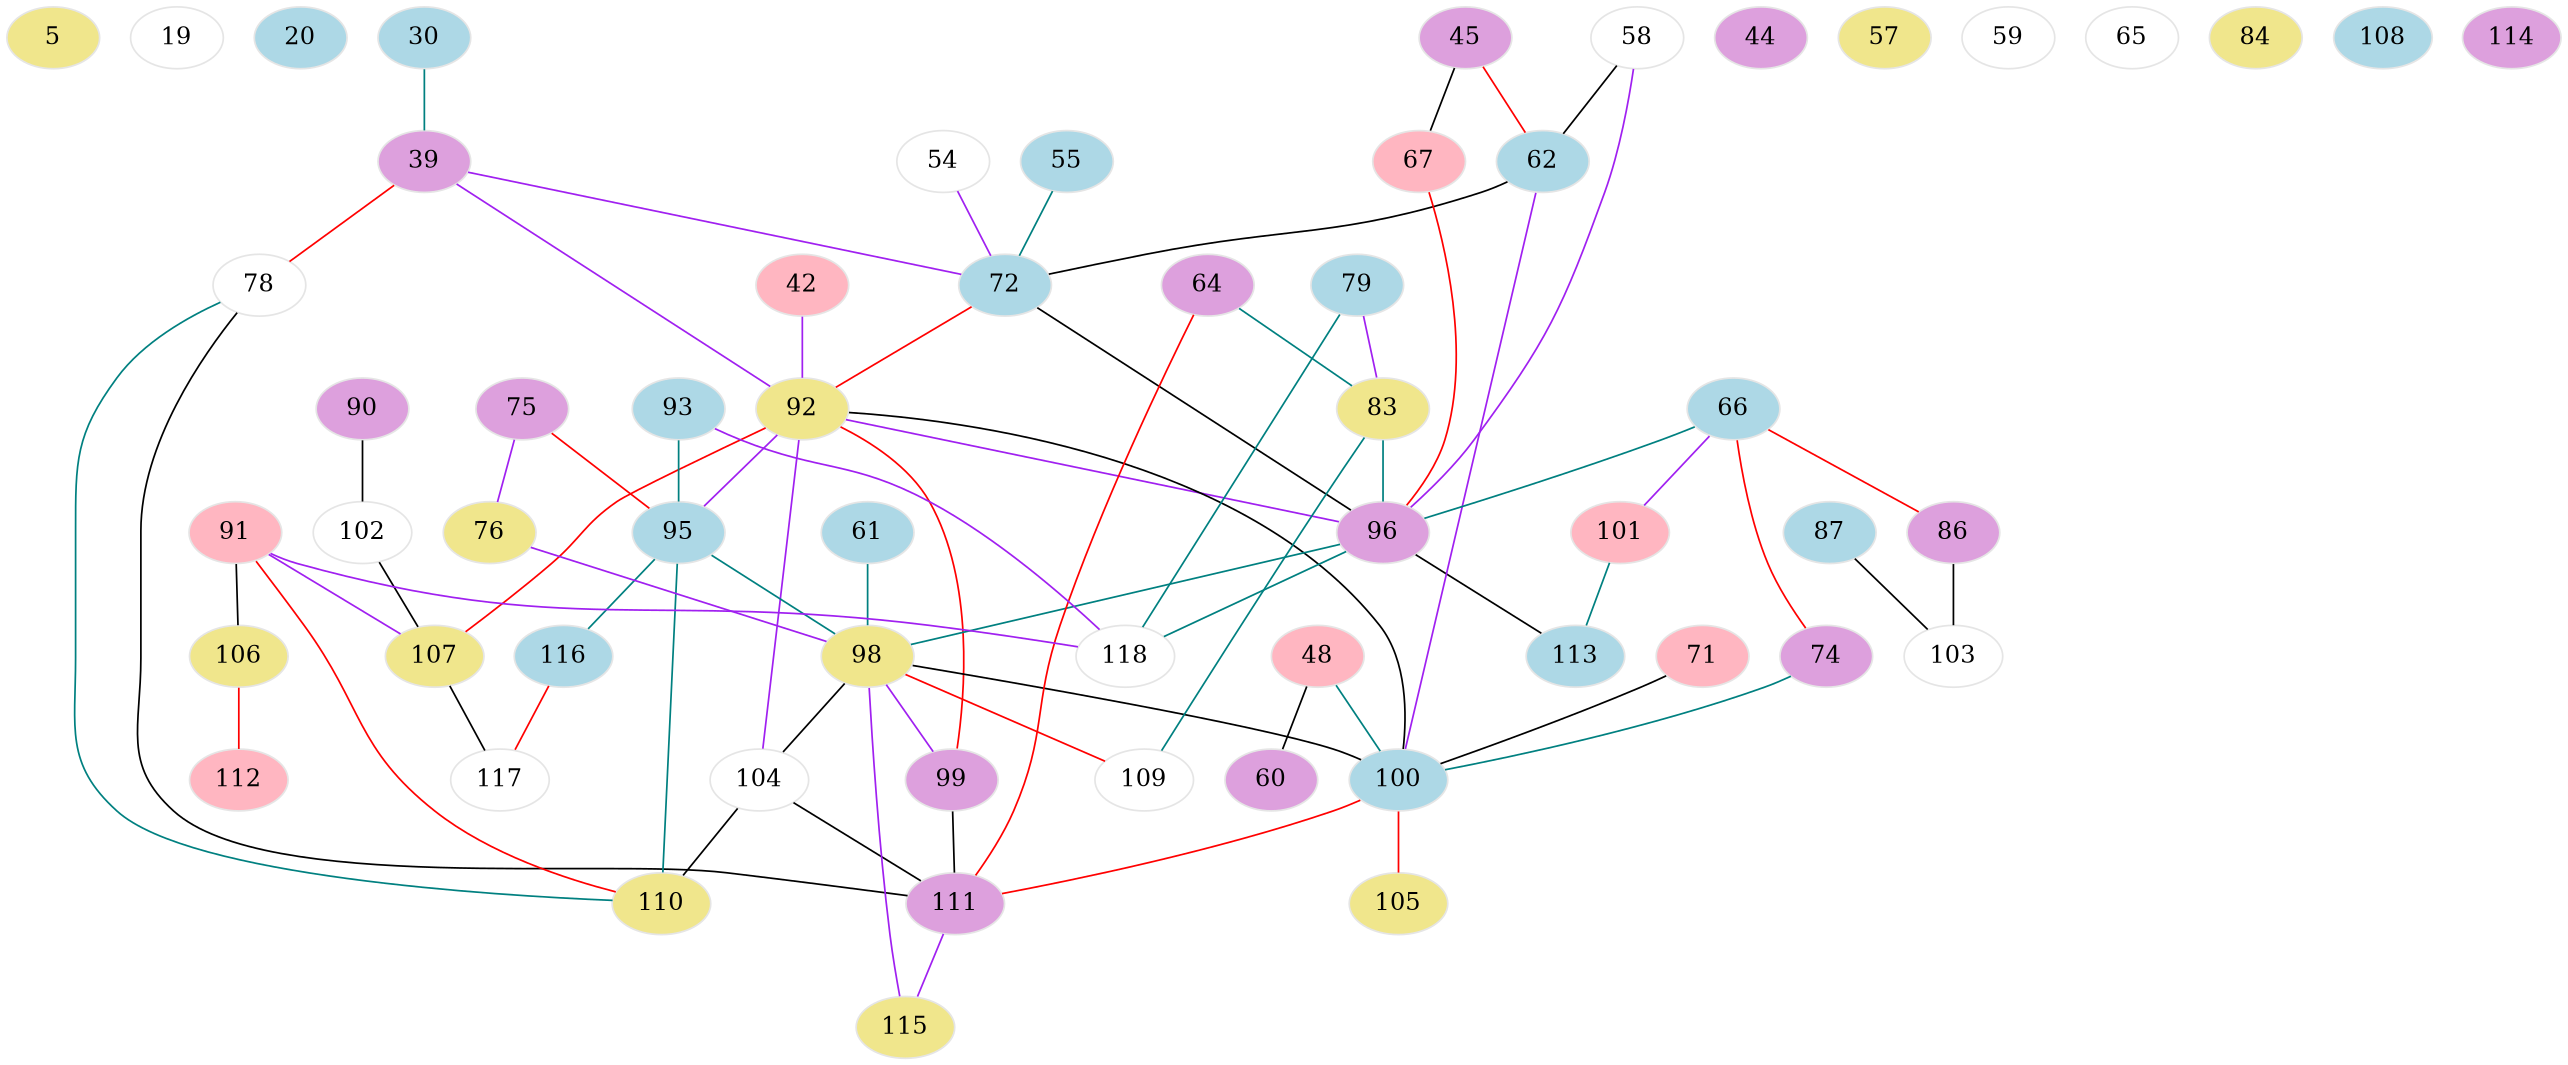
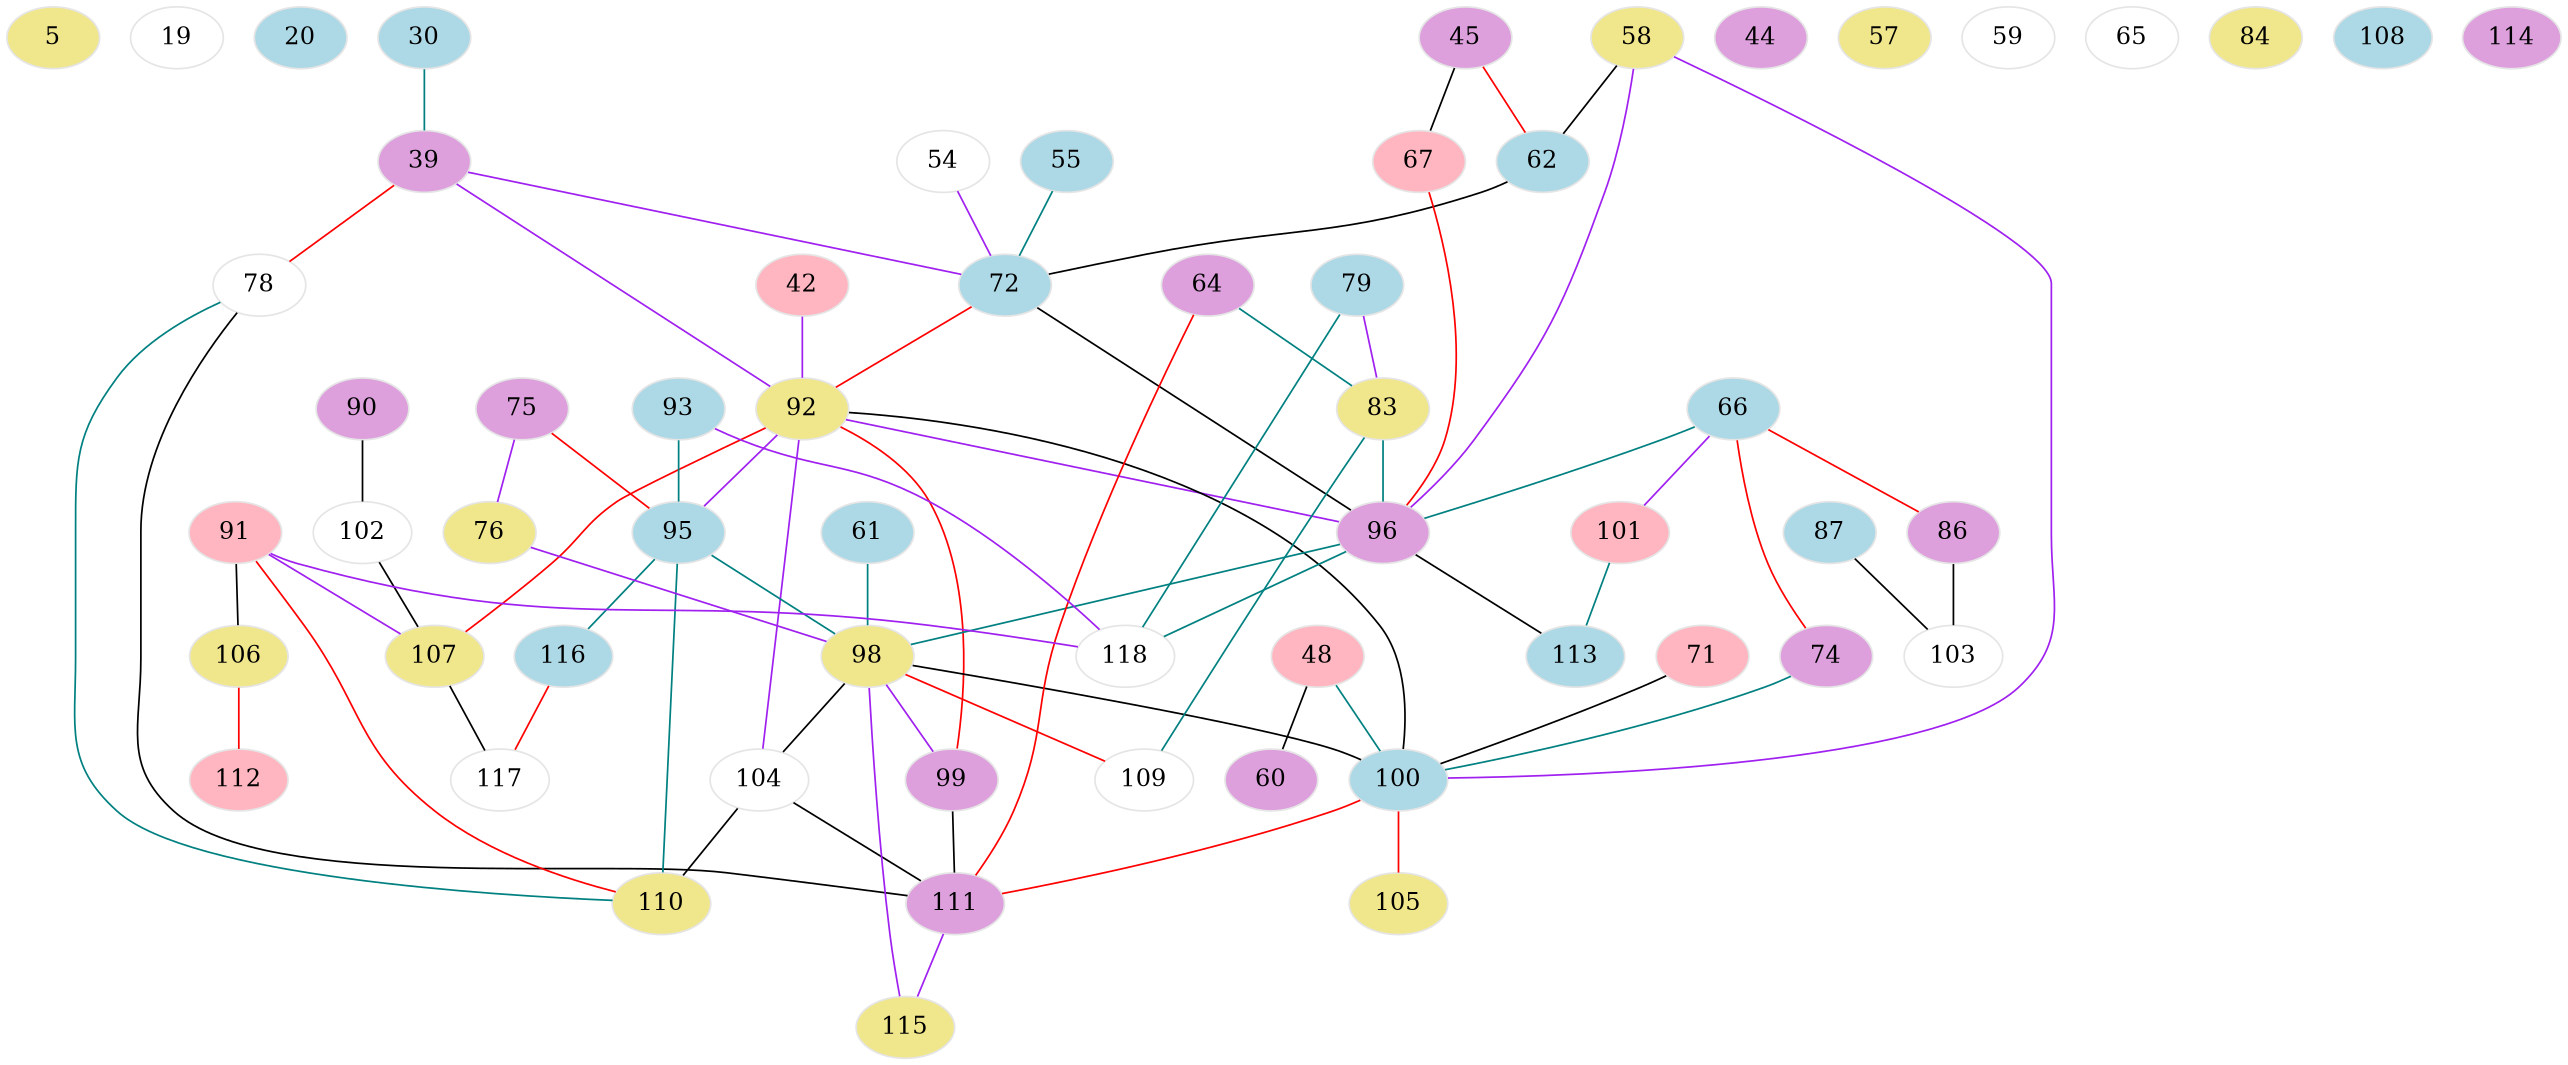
(1637, 38) -> (1637, 38)
(1471, 471) -> (2052, 561)
